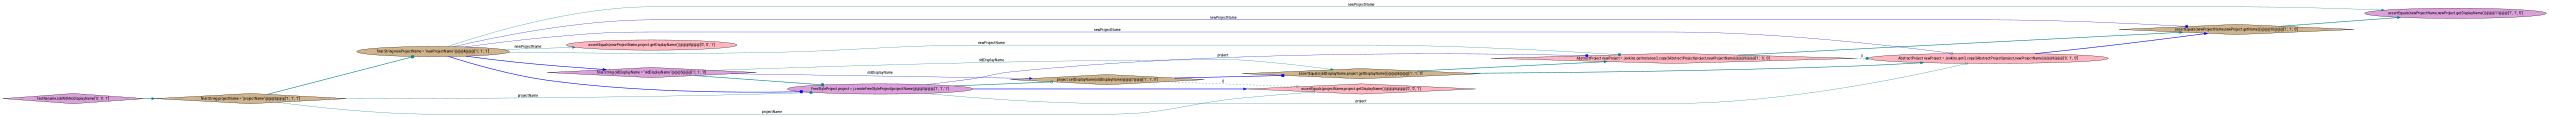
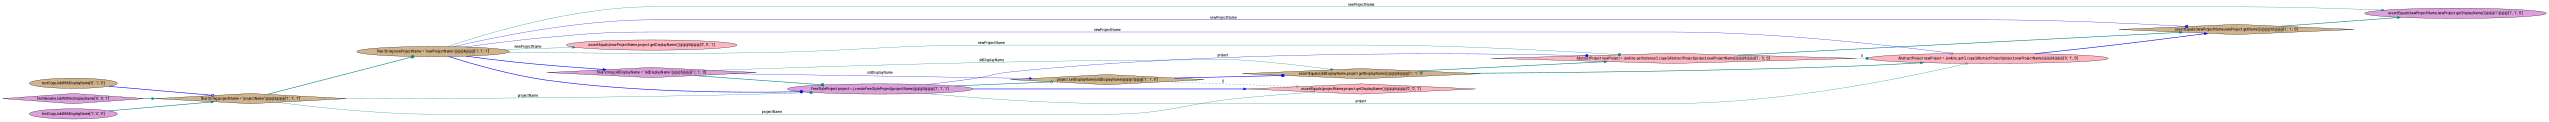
none -> (73, 83)
none -> (73, 114)
